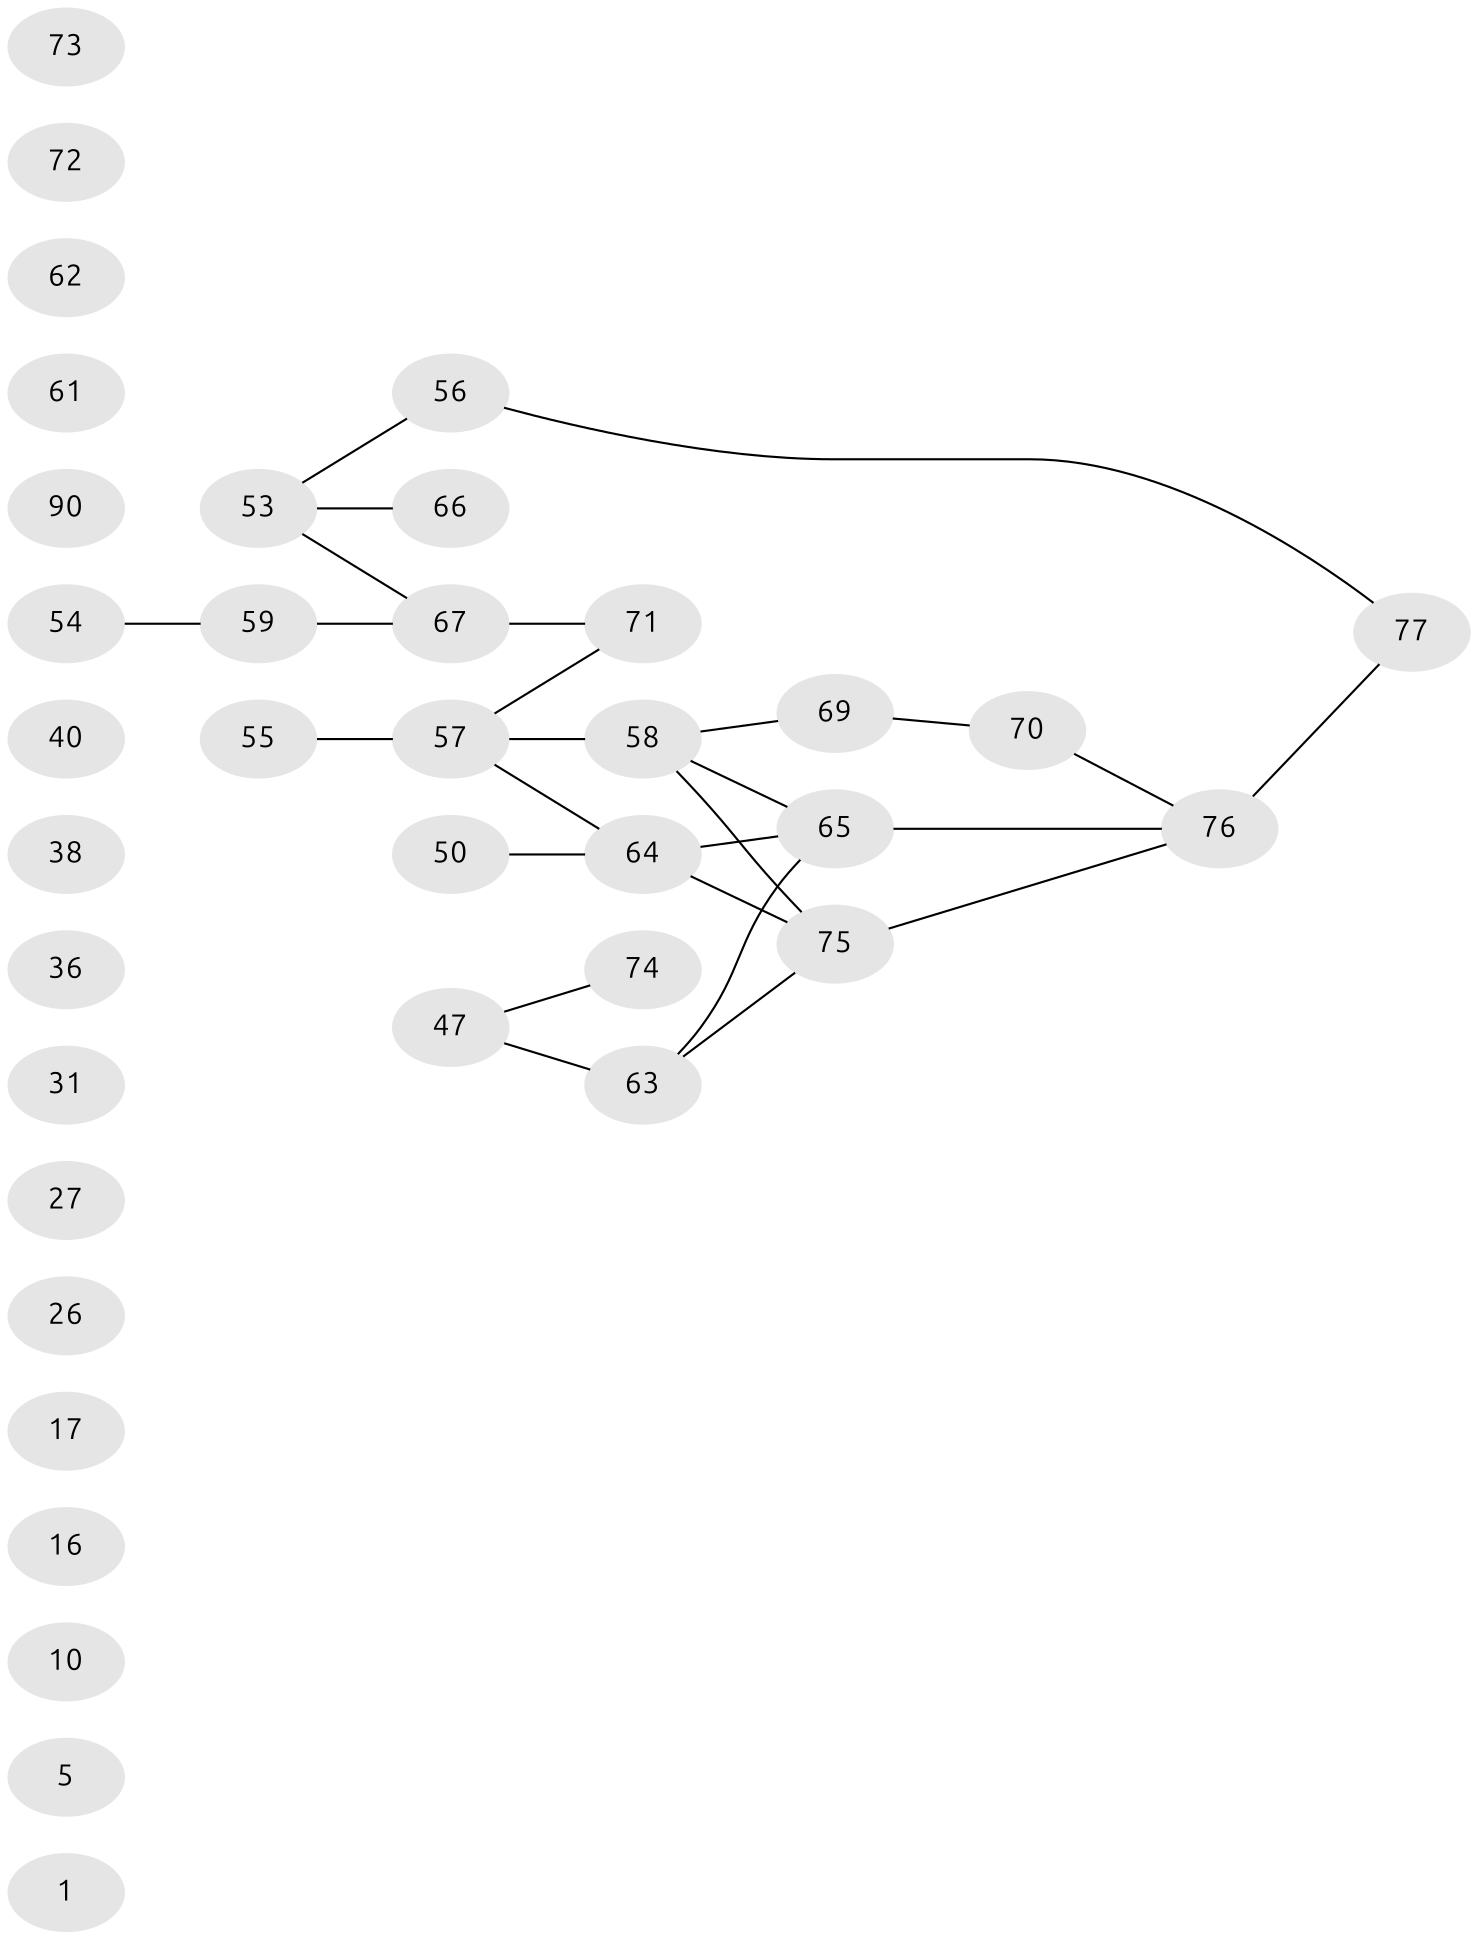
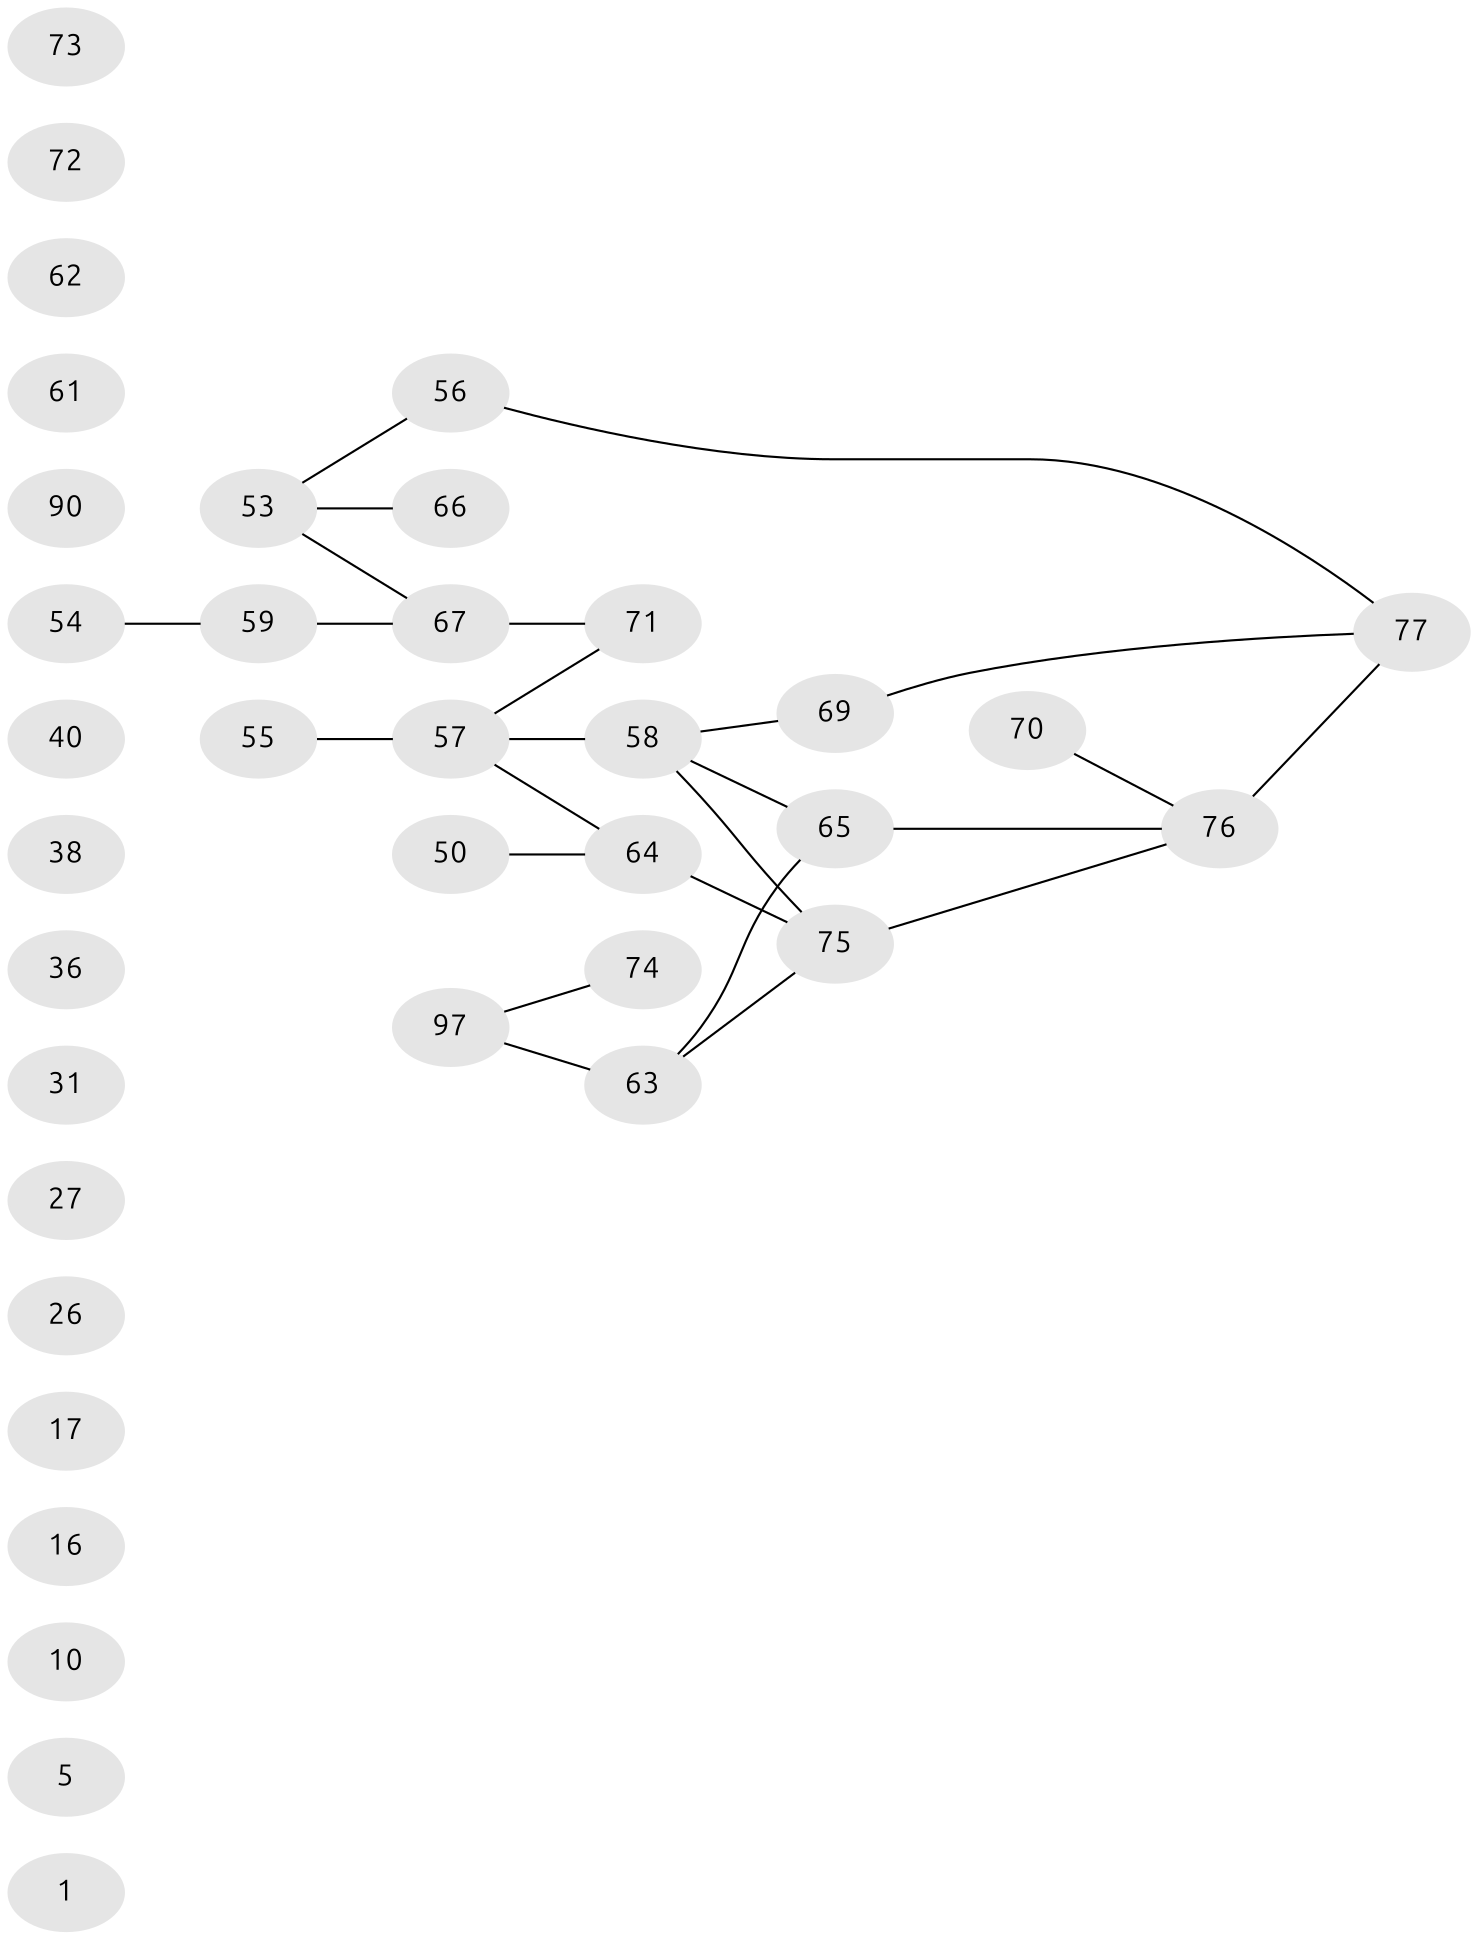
(931, 722) -> (1118, 651)
(724, 844) -> none
(451, 1027) -> (451, 1027)
